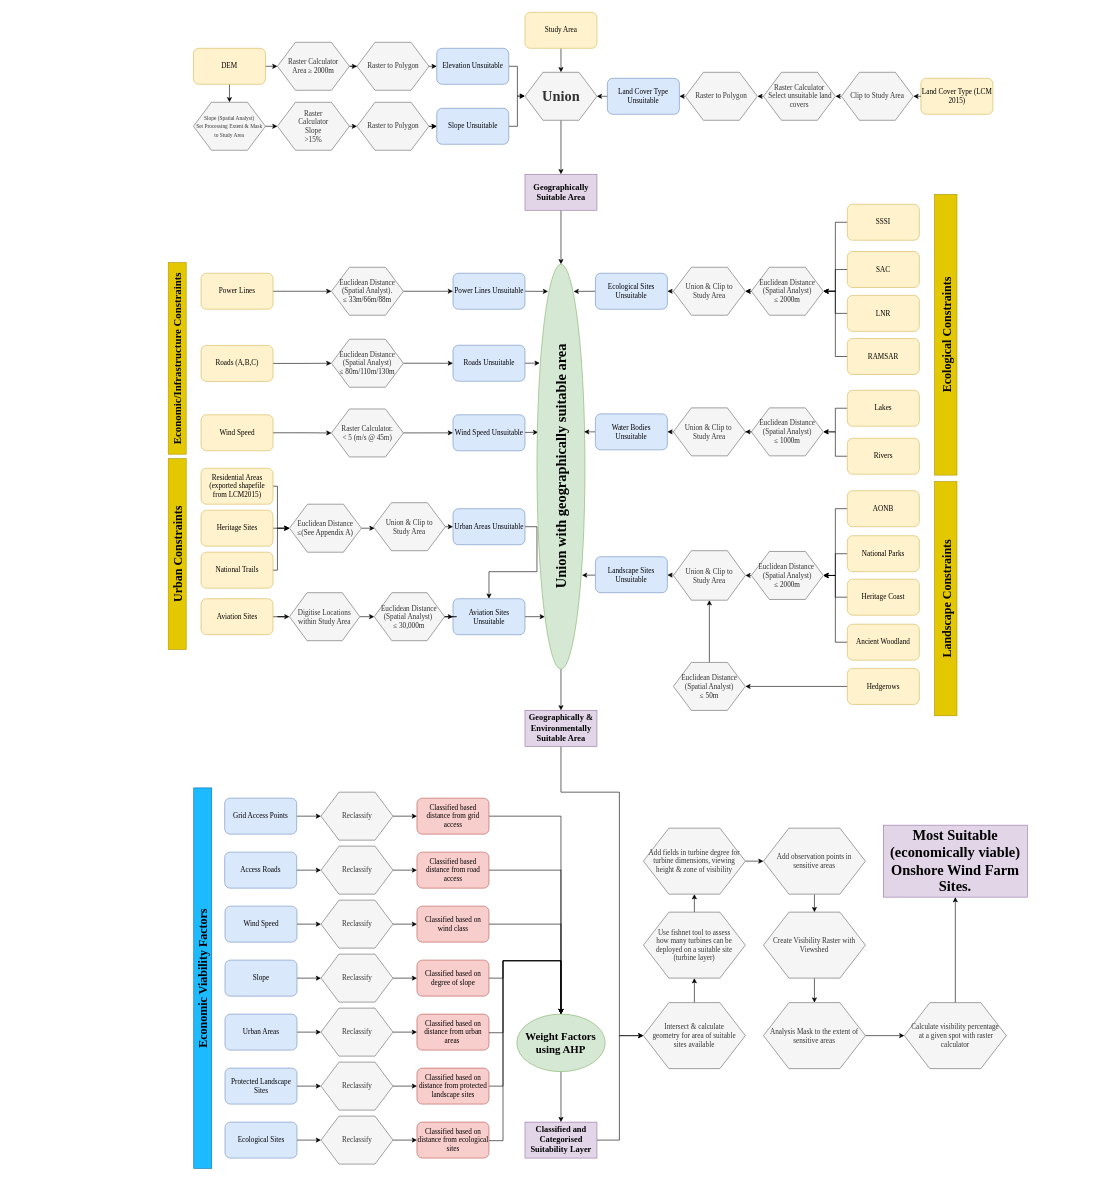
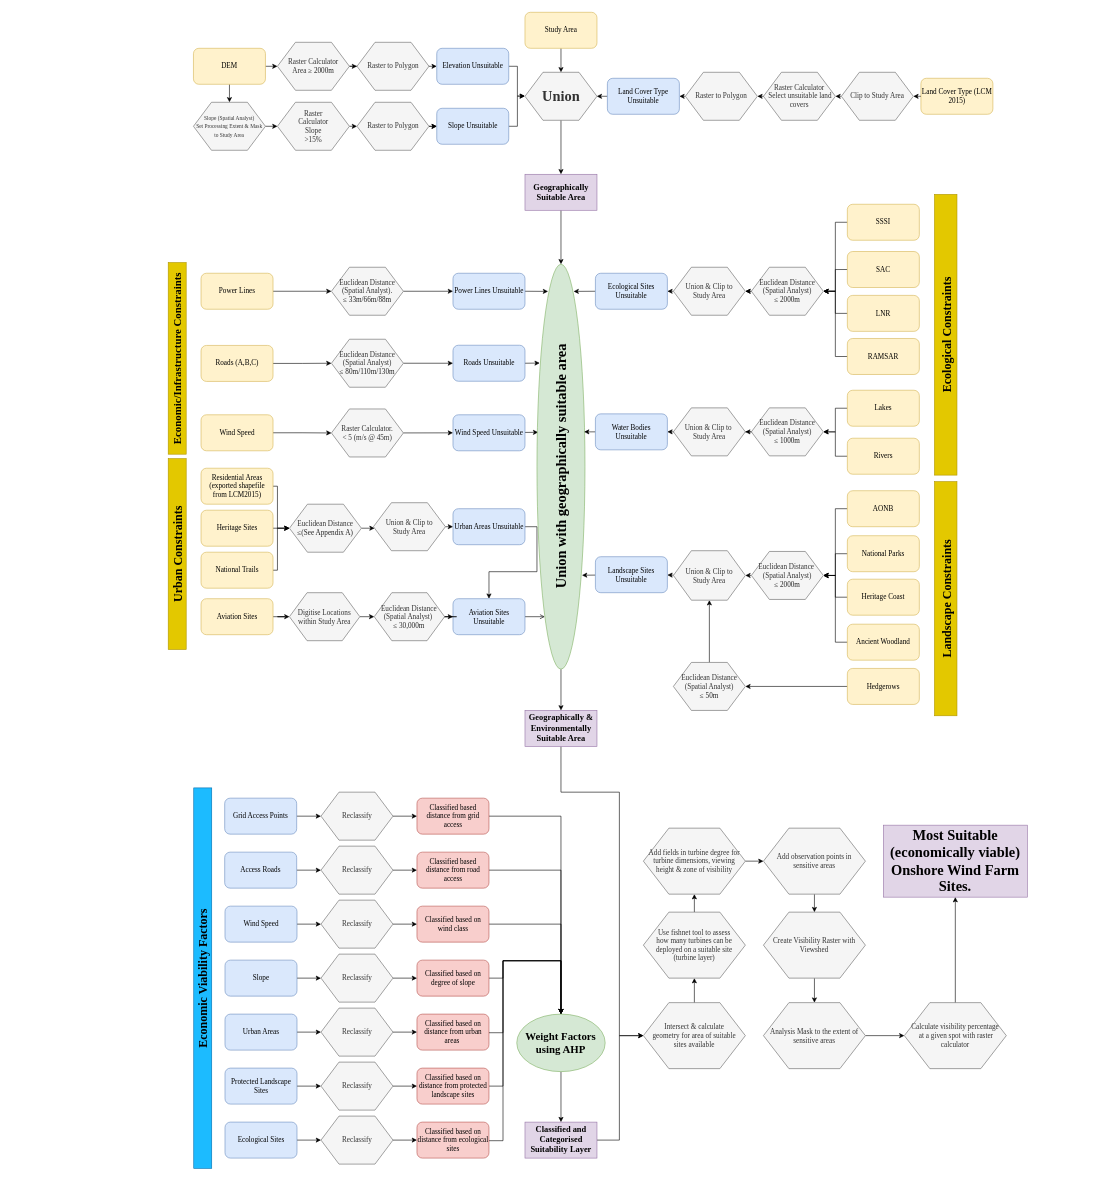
(539, 617) -> (540, 617)
